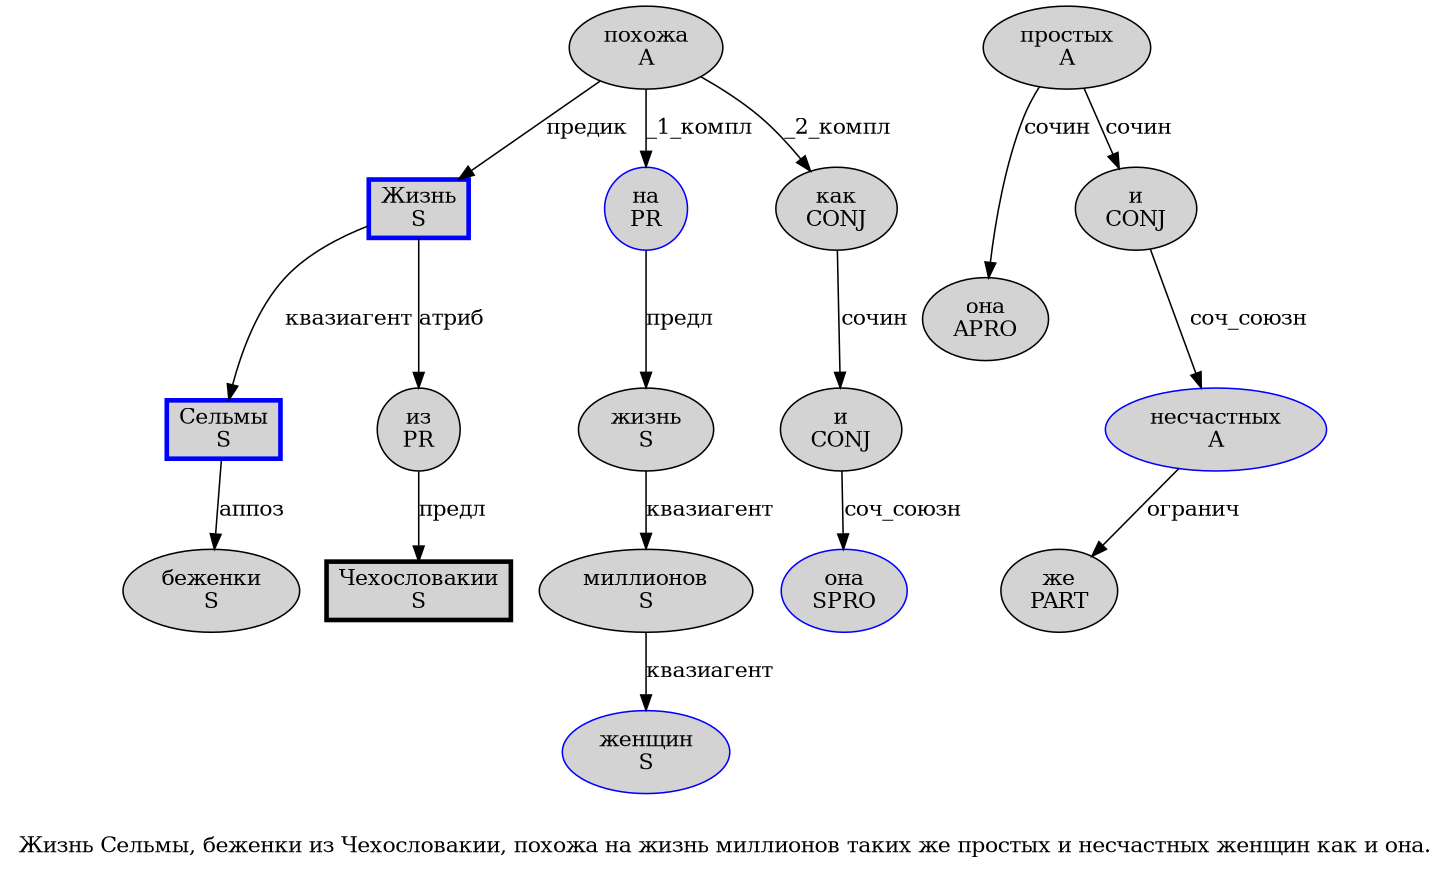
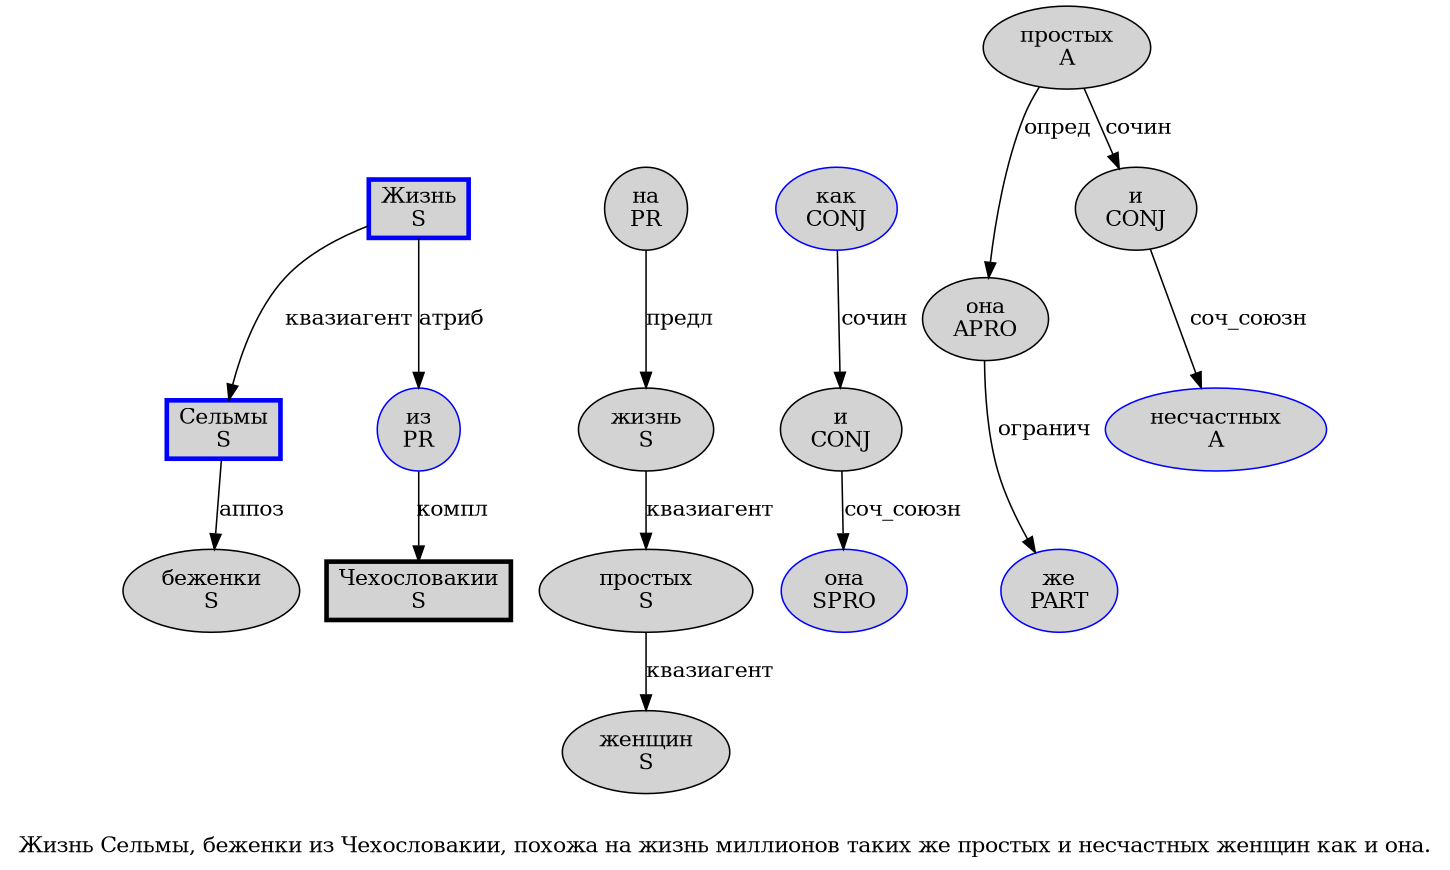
(646, 48) -> none
(1057, 128) -> (1057, 128)
(646, 209) -> (646, 209)
(837, 209) -> (837, 209)
(419, 430) -> (419, 430)
(1141, 507) -> (993, 453)
(453, 510) -> (453, 510)
(646, 591) -> (646, 591)
(1059, 591) -> (1059, 591)
(646, 752) -> (646, 752)
